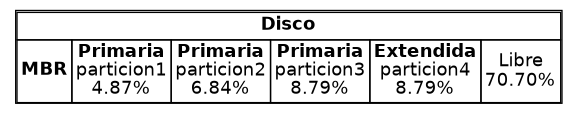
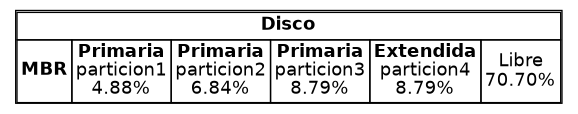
(122, 88) -> (122, 88)
